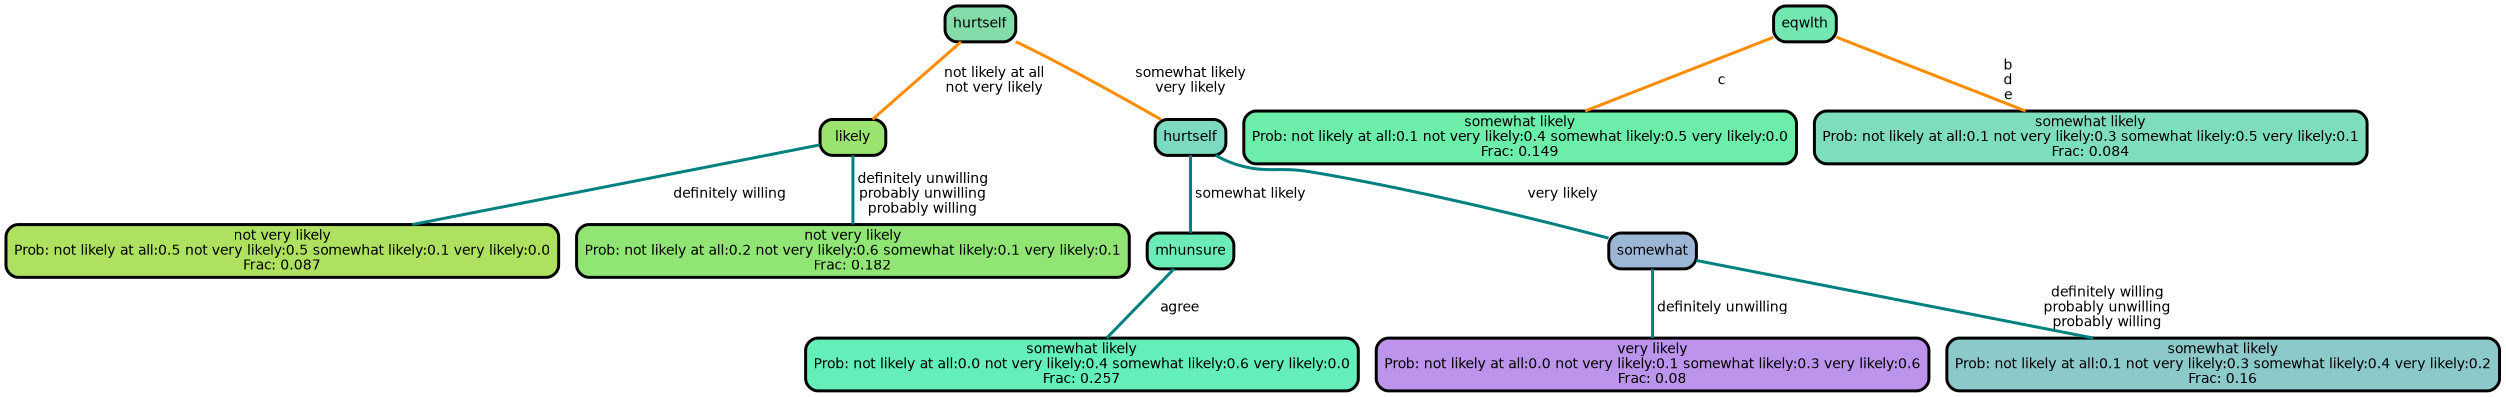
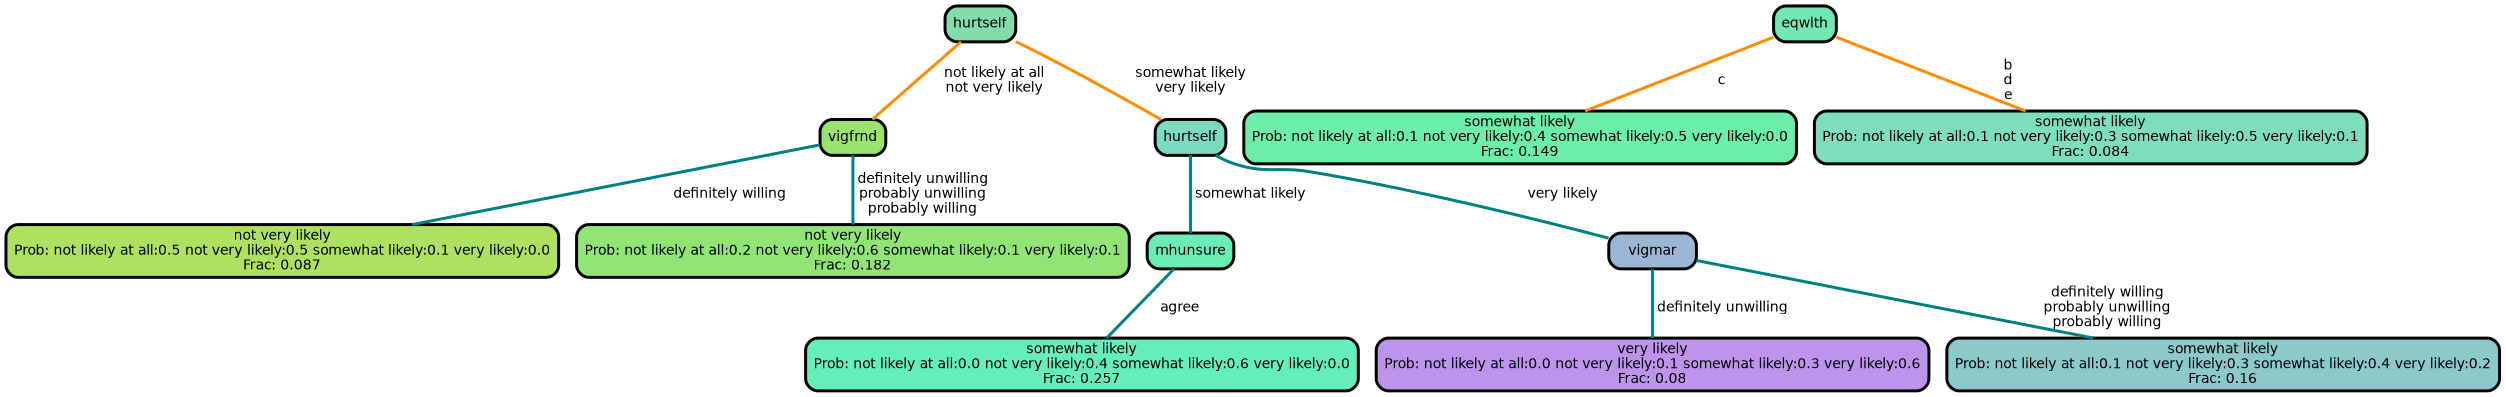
(853, 137) -> (853, 137)
(1653, 251) -> (1653, 251)
